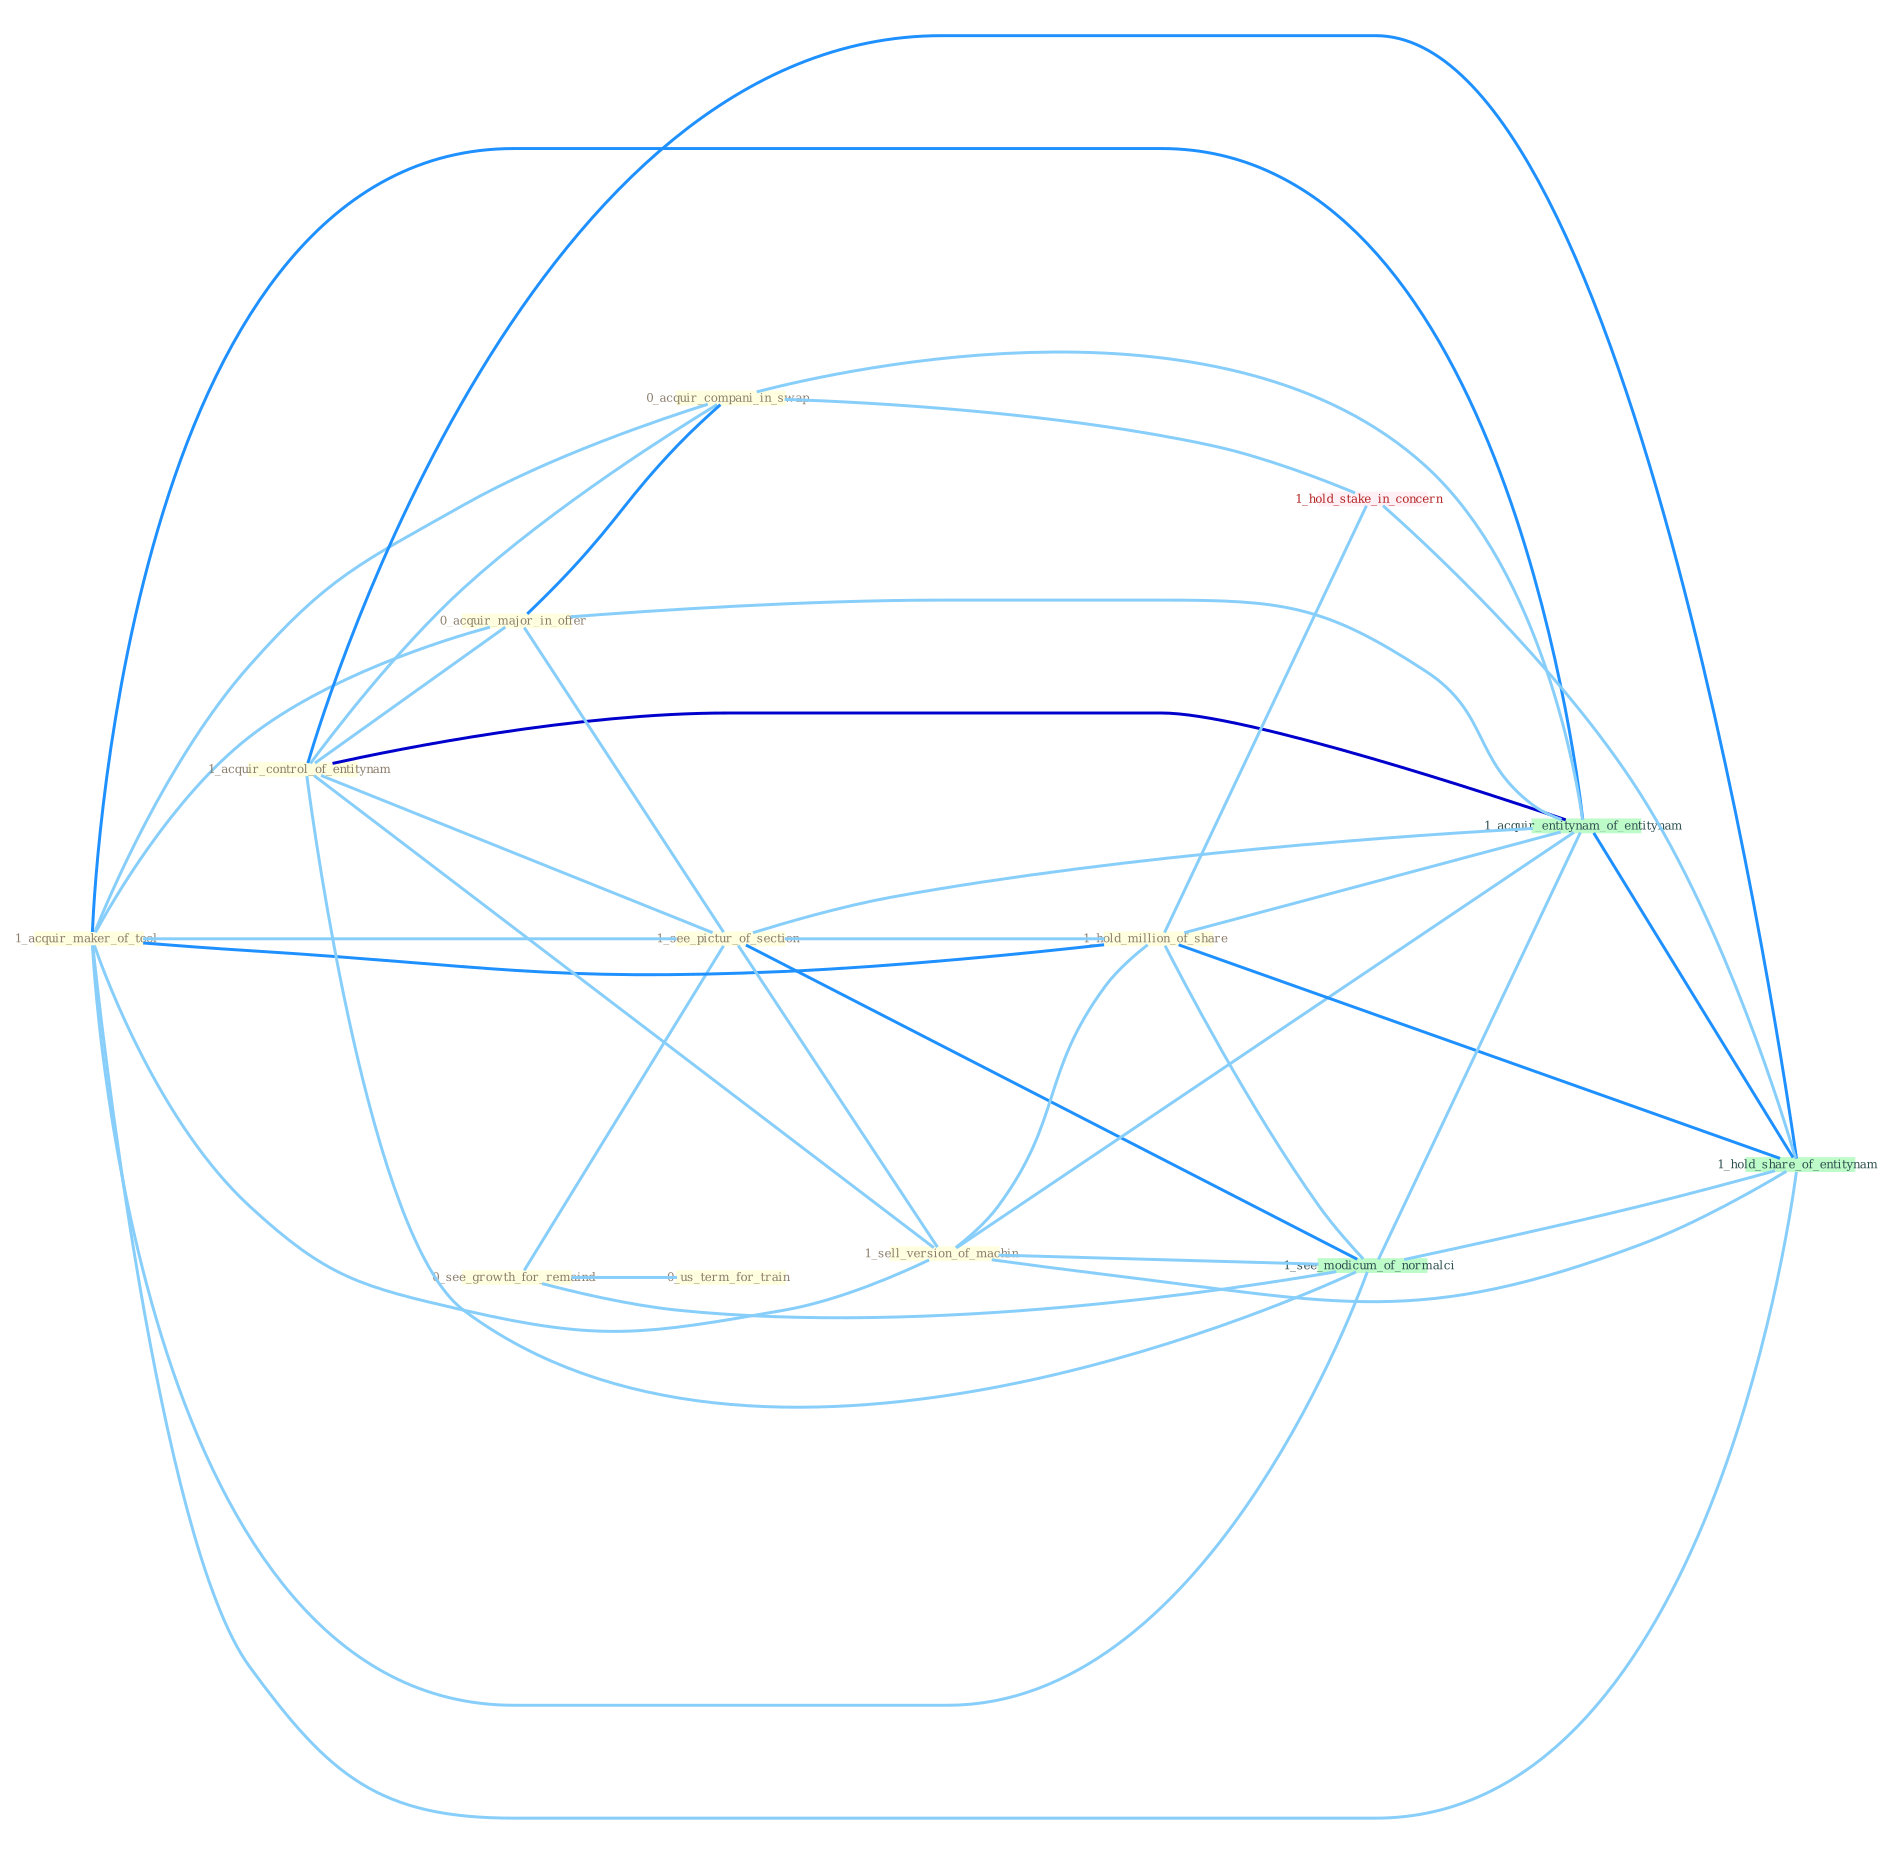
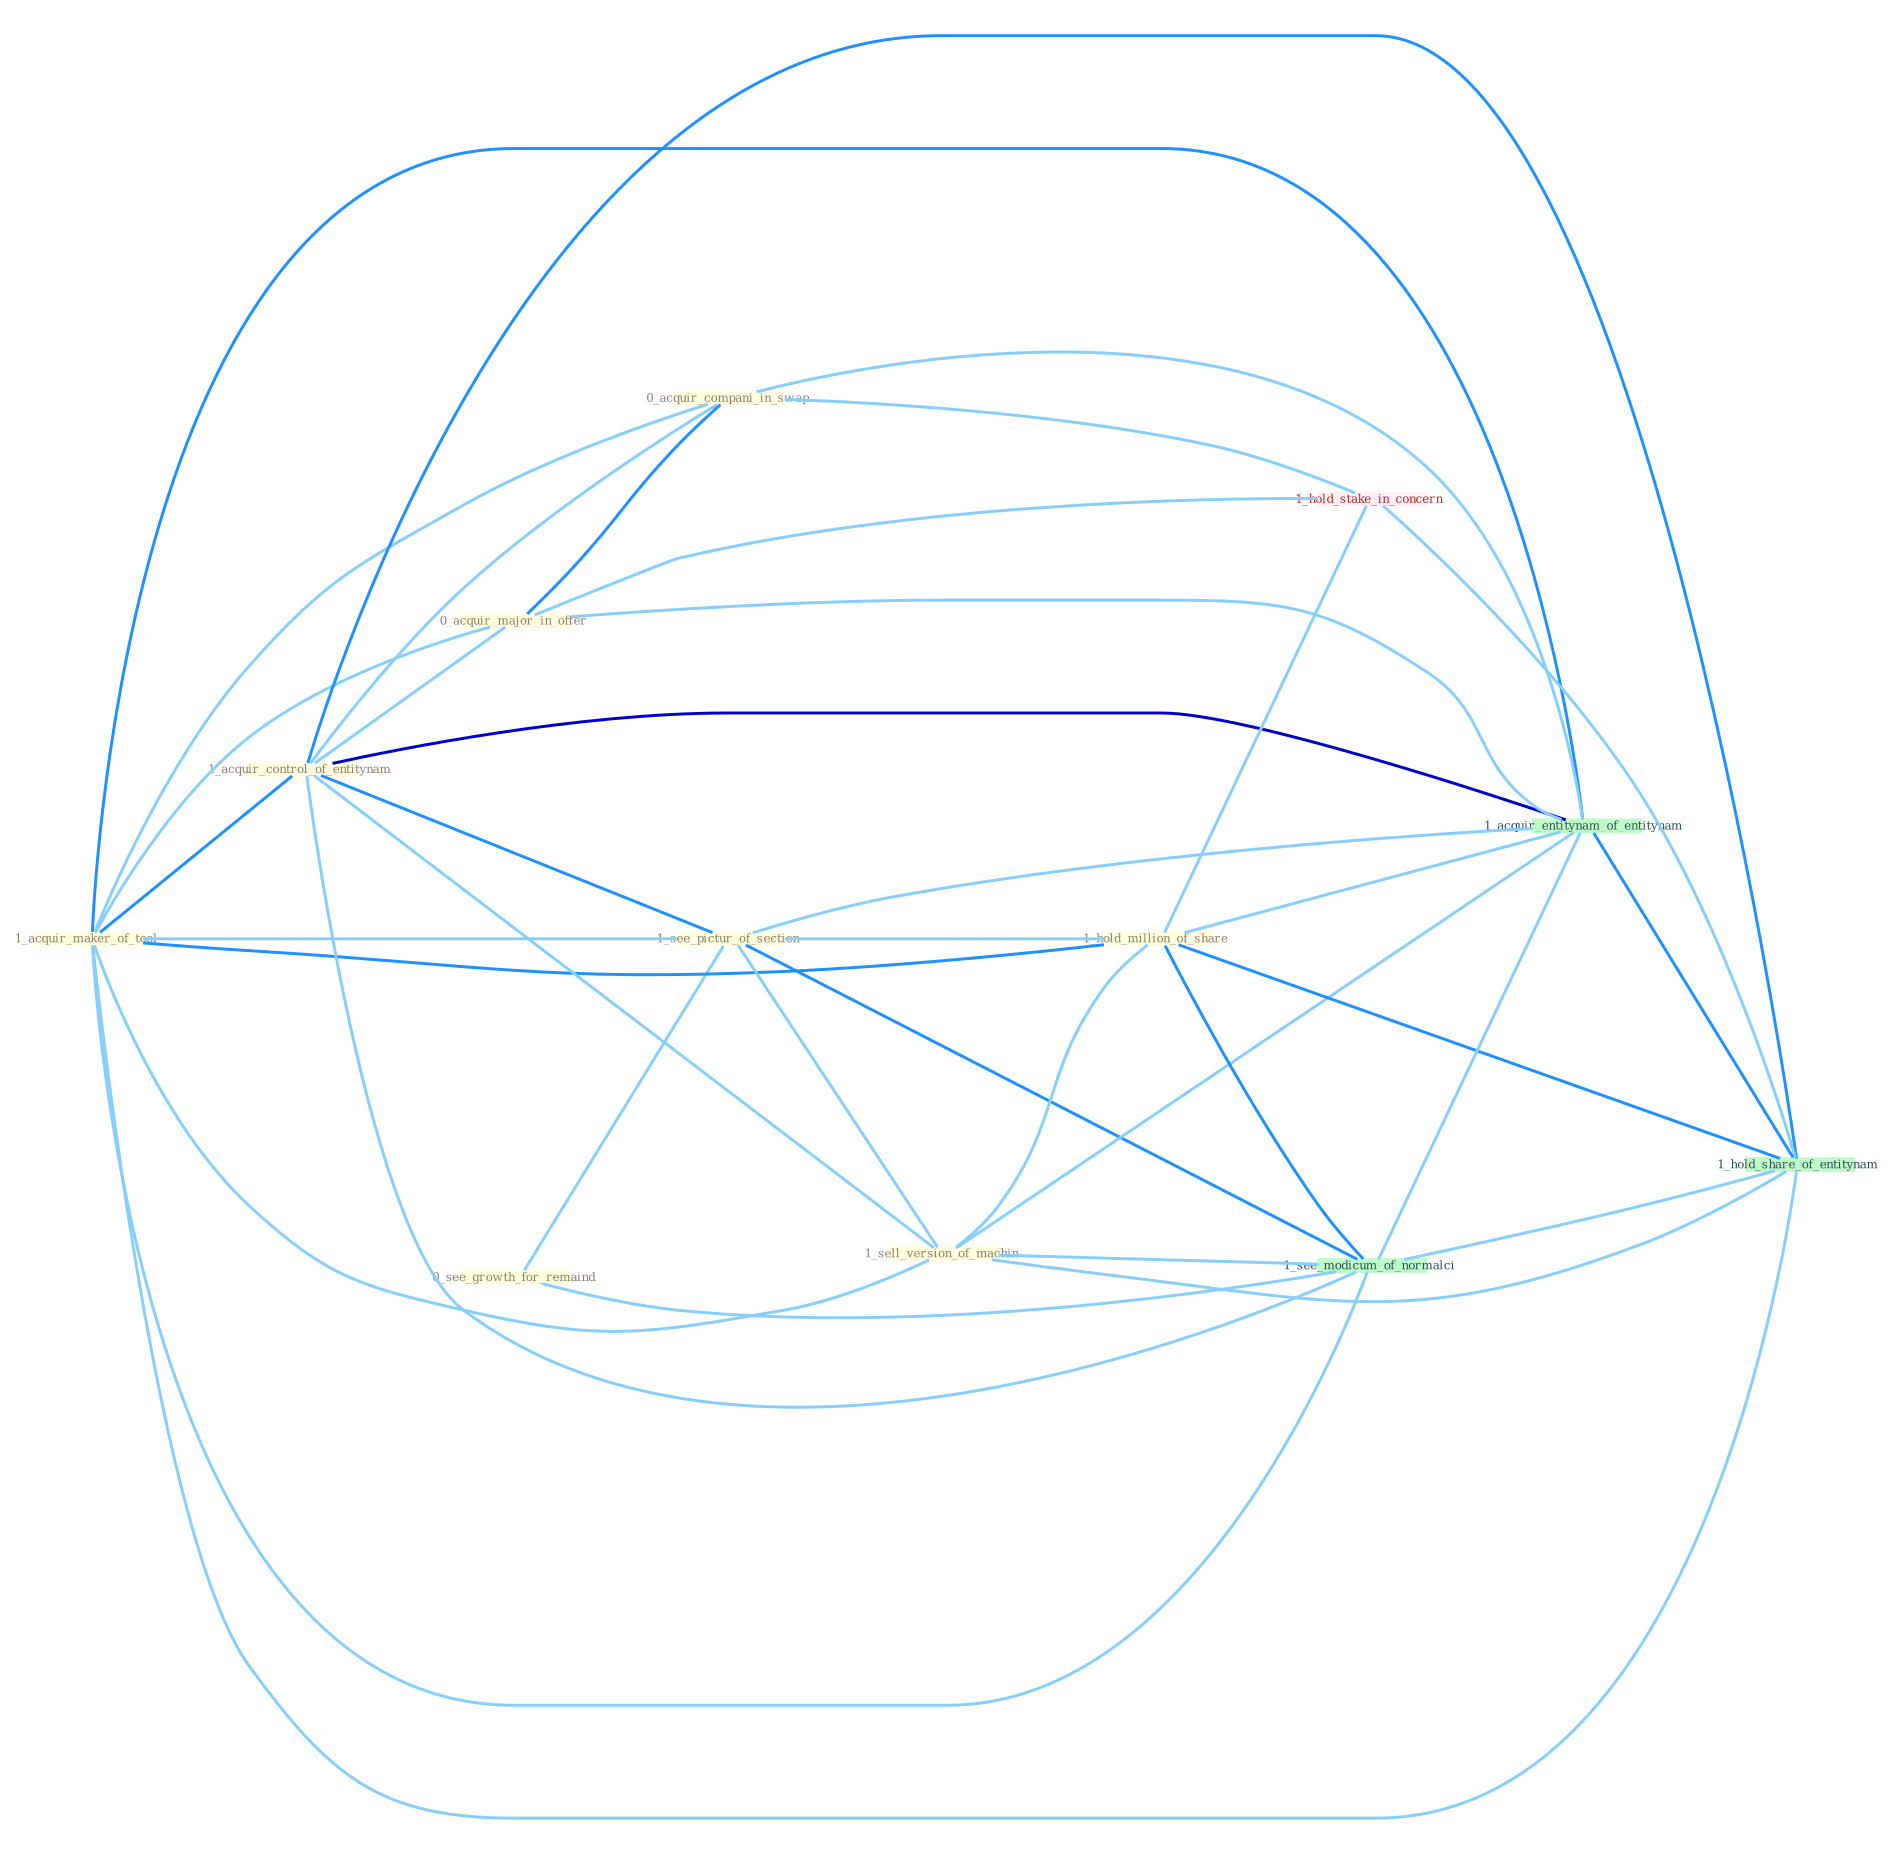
(624, 780) -> (920, 519)
none -> (196, 854)
(517, 854) -> (517, 854)
(1255, 1108) -> (1255, 1108)
(731, 1277) -> none
